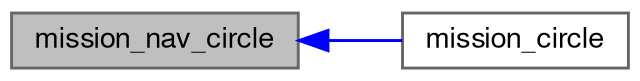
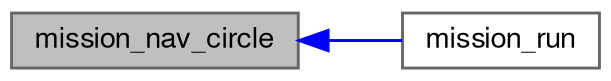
(515, 41) -> (501, 41)
